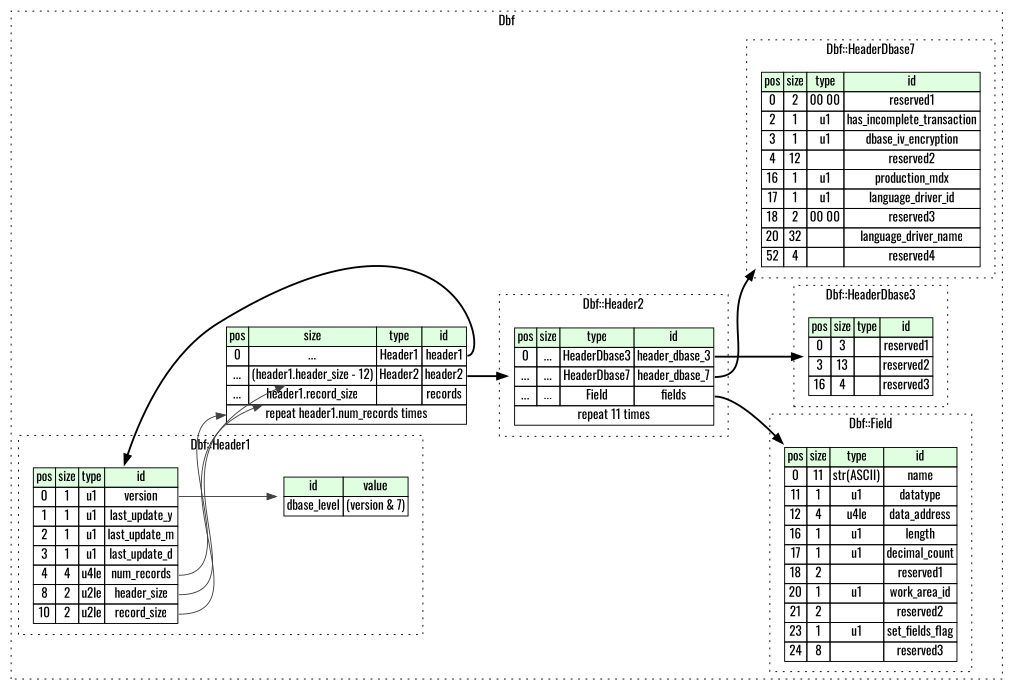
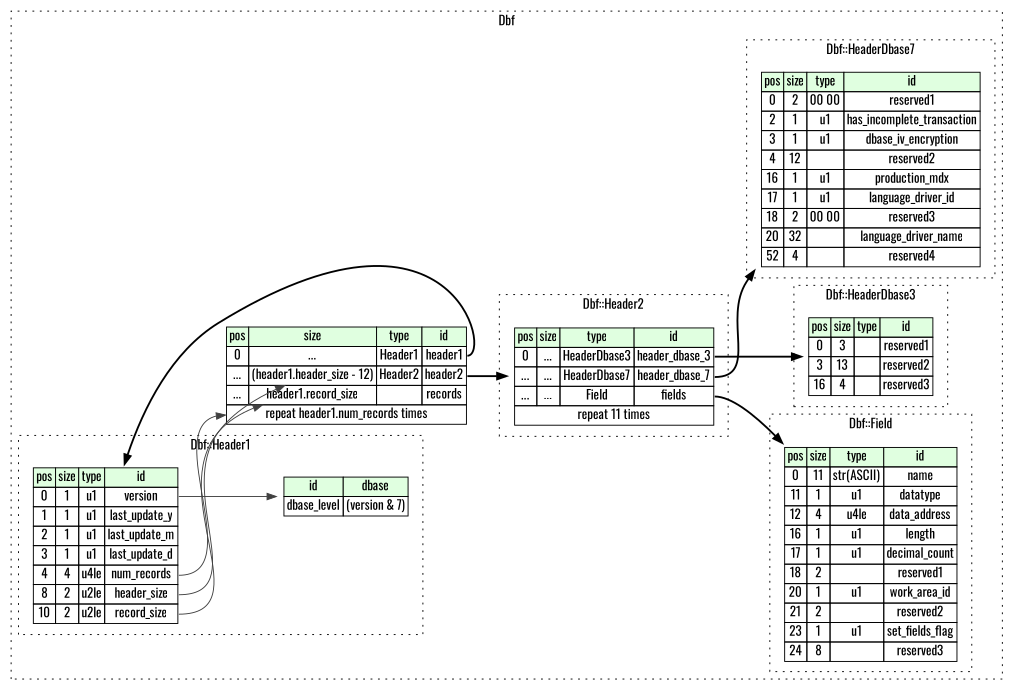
(376, 486) -> (376, 486)
